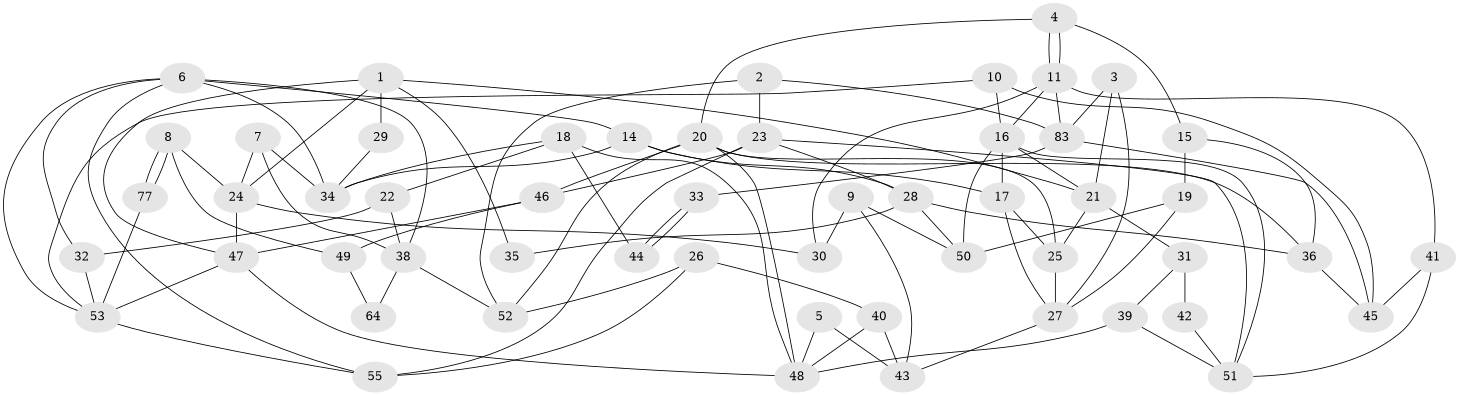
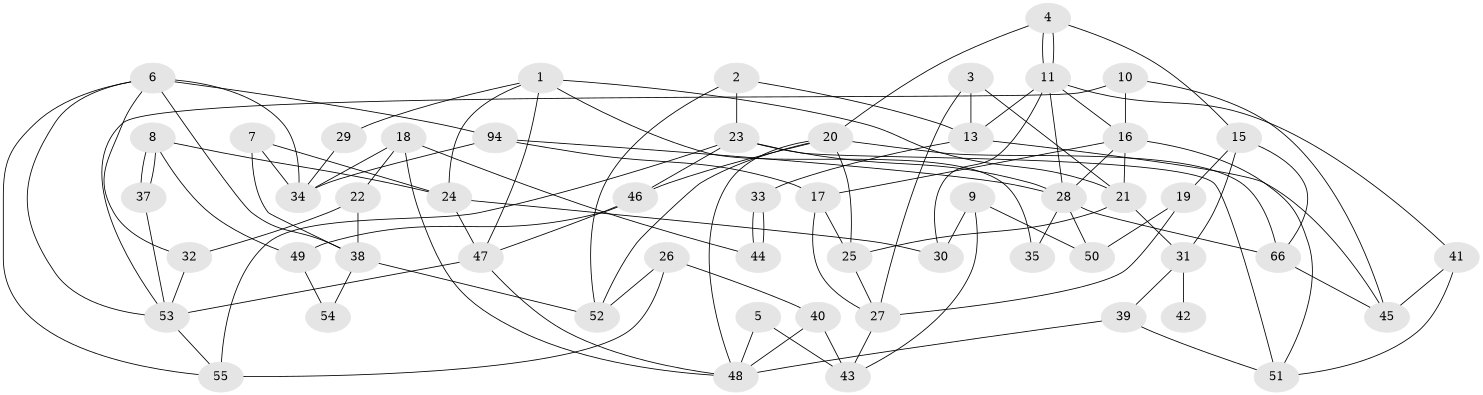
(629, 138) -> (495, 138)
none -> (1056, 138)
(1062, 138) -> (971, 138)
(969, 194) -> (1095, 168)
(145, 198) -> (144, 198)
none -> (1218, 203)
(1310, 257) -> (1278, 257)
(373, 317) -> (328, 317)
(1208, 347) -> none
